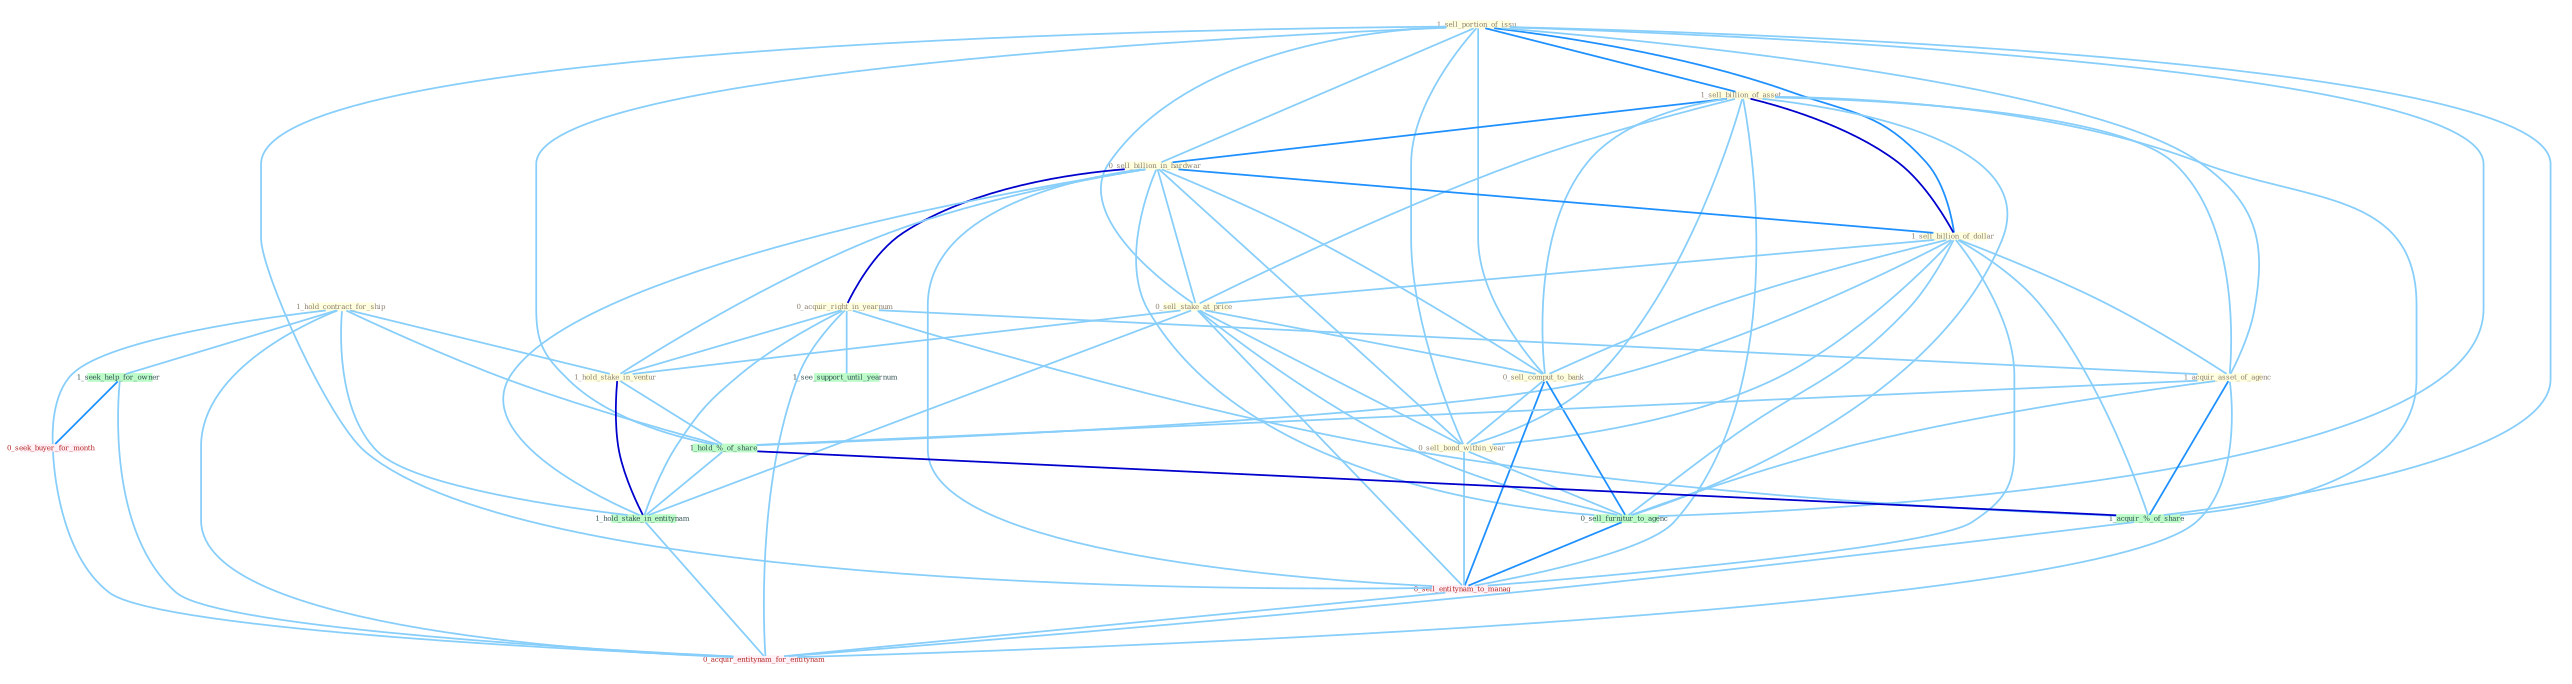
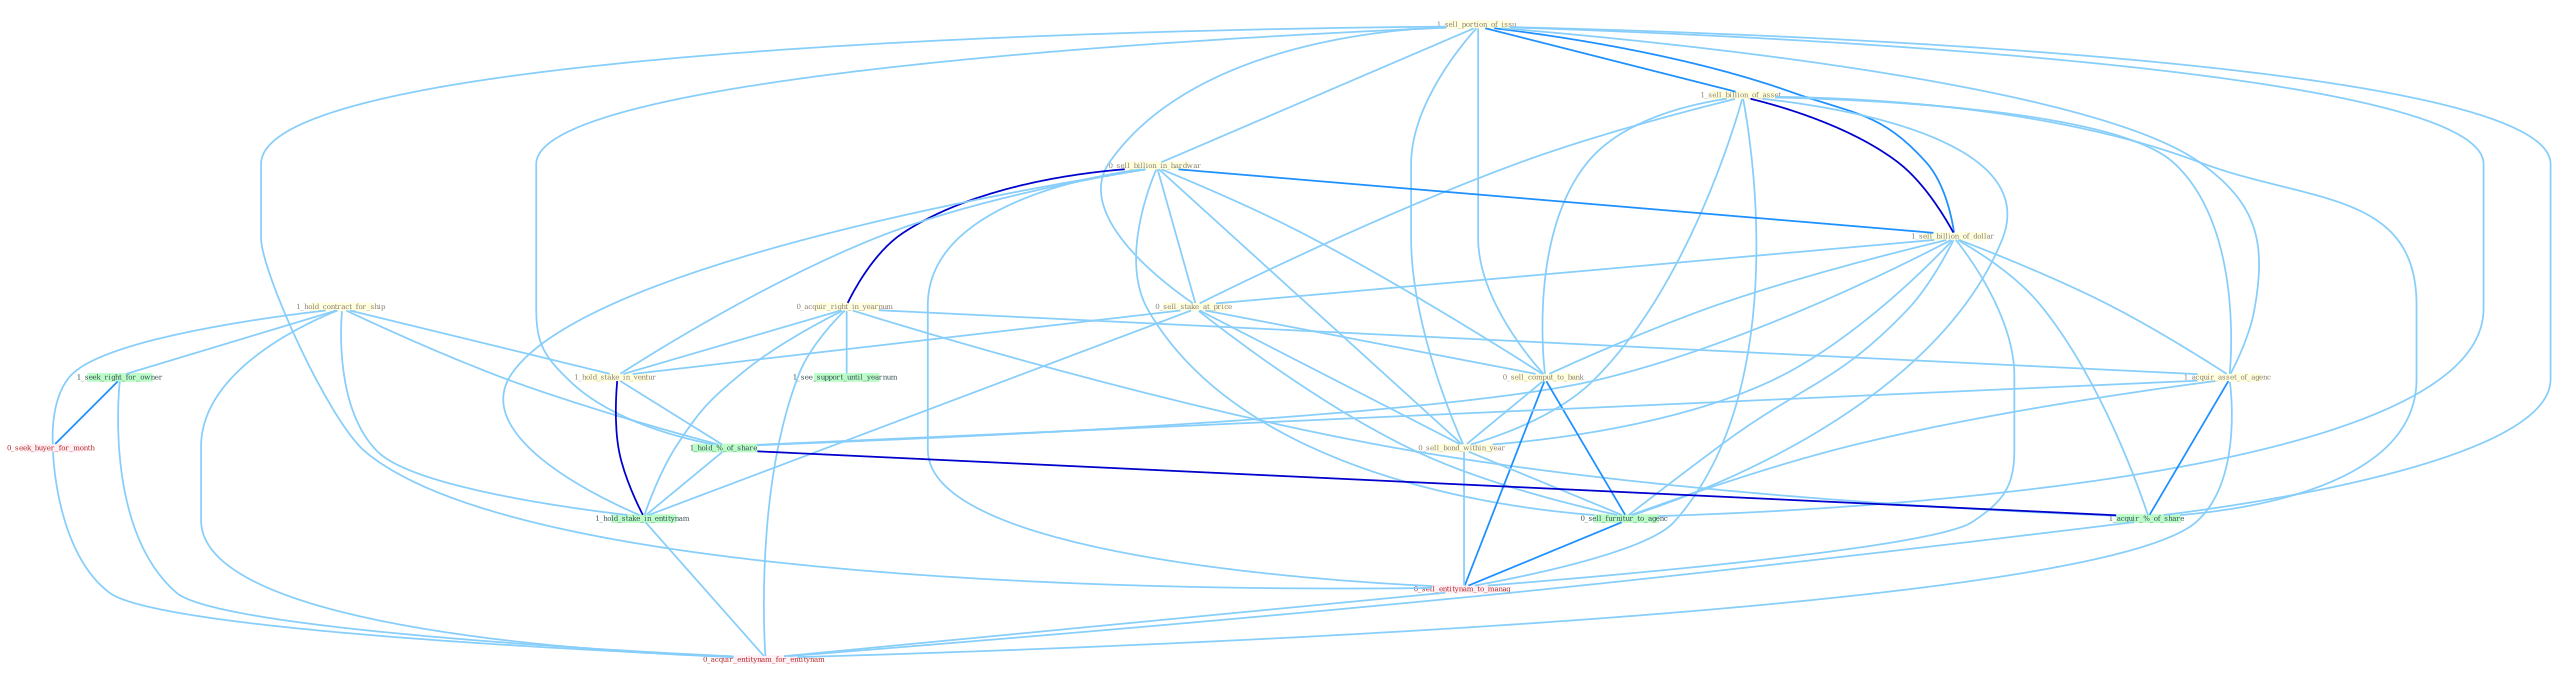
(1450, 131) -> none
(120, 377) -> (120, 377)
(1284, 400) -> none
